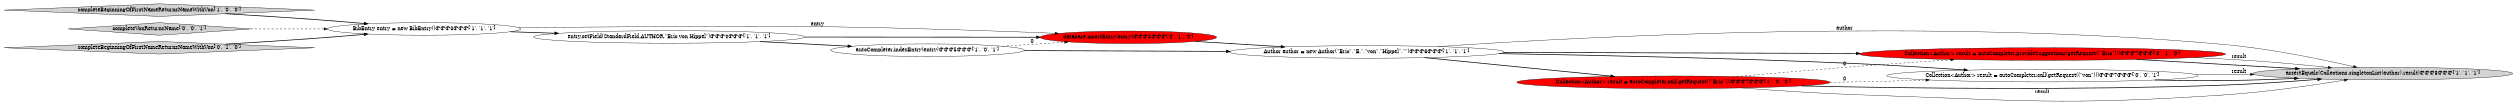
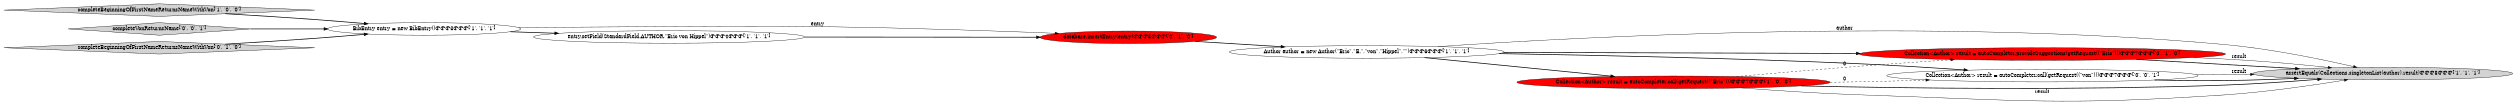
(287, 29) -> (287, 29)
(927, 50) -> none
